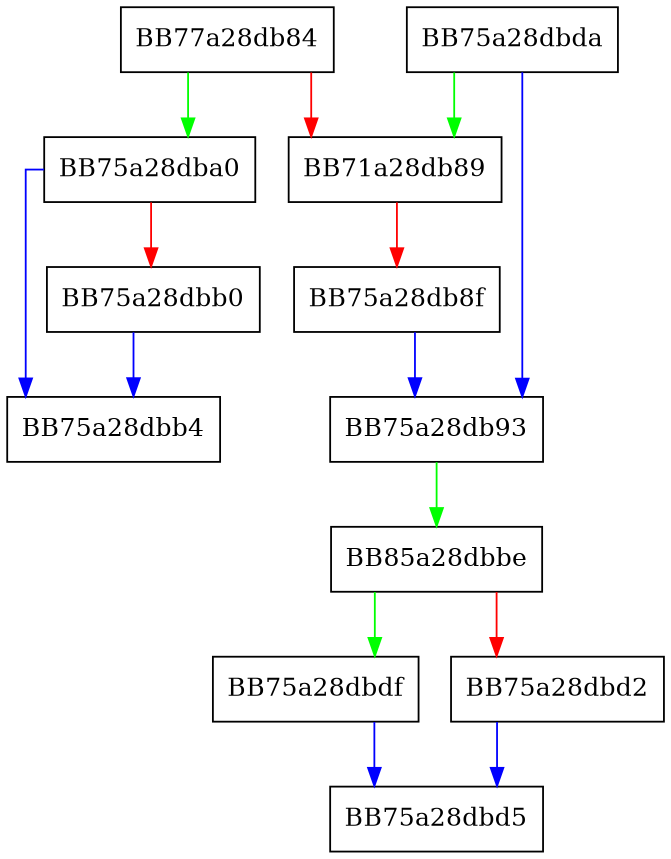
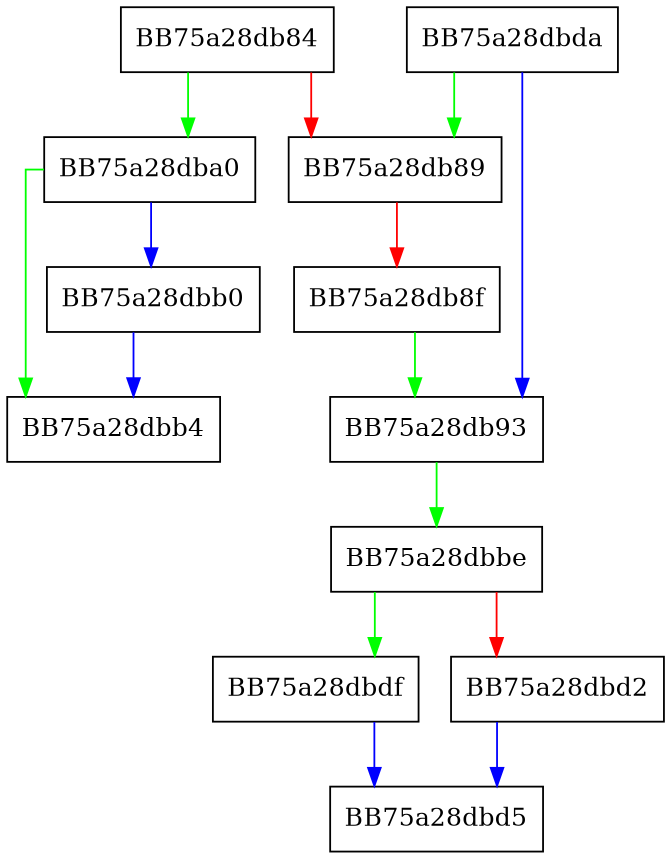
(227, 40) -> (227, 40)
(395, 170) -> (395, 170)
(151, 225) -> (151, 225)
(26, 265) -> (26, 265)
(415, 355) -> (415, 355)
(437, 559) -> (437, 559)
